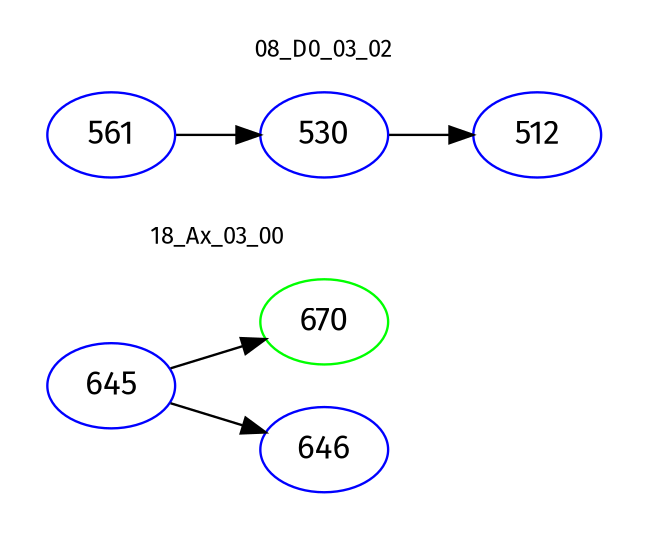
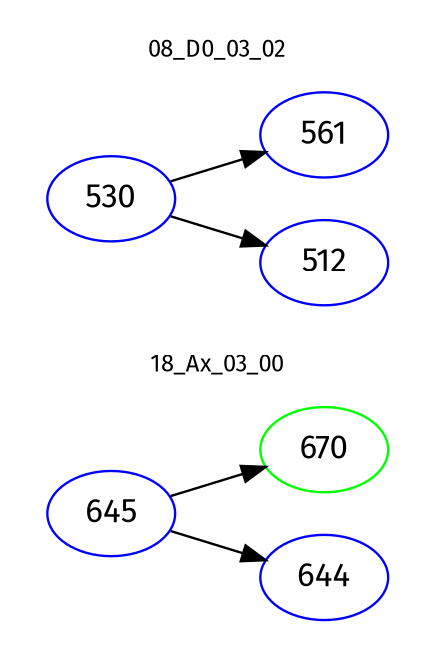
(206, 135) -> (207, 170)
(324, 450) -> (324, 577)
